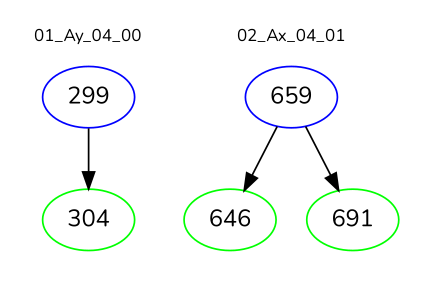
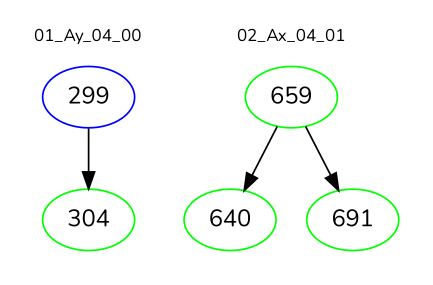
(291, 97) -> (291, 97)
(230, 220) -> (230, 220)
